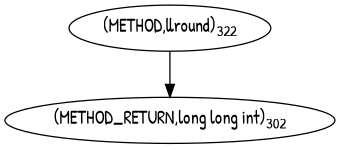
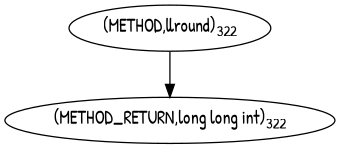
(276, 118) -> (276, 118)
